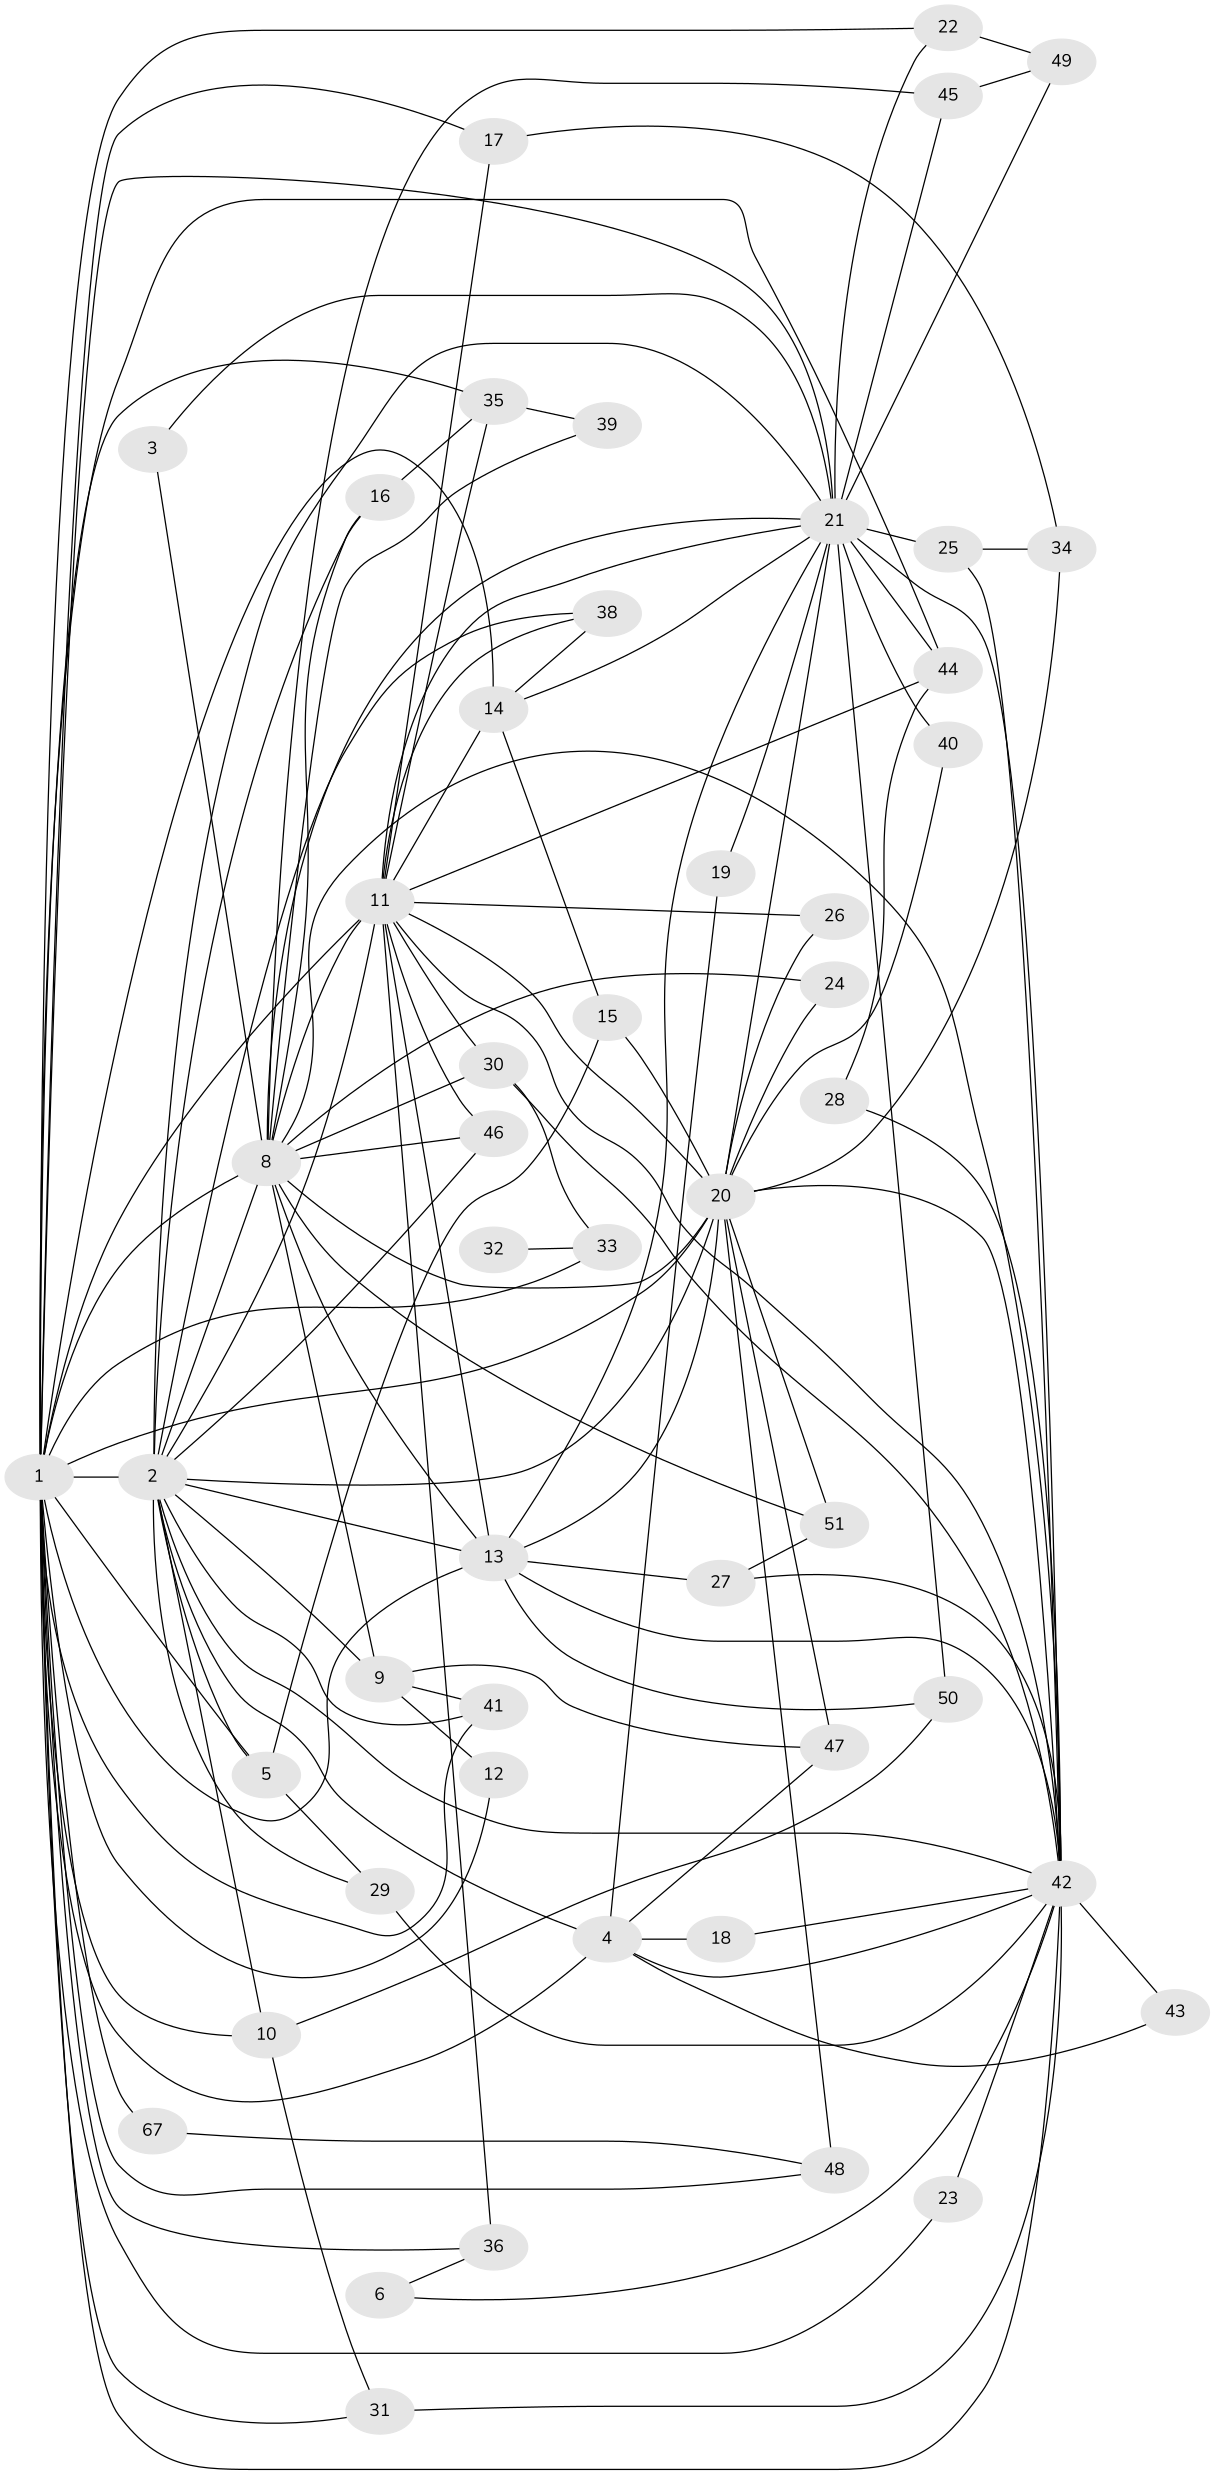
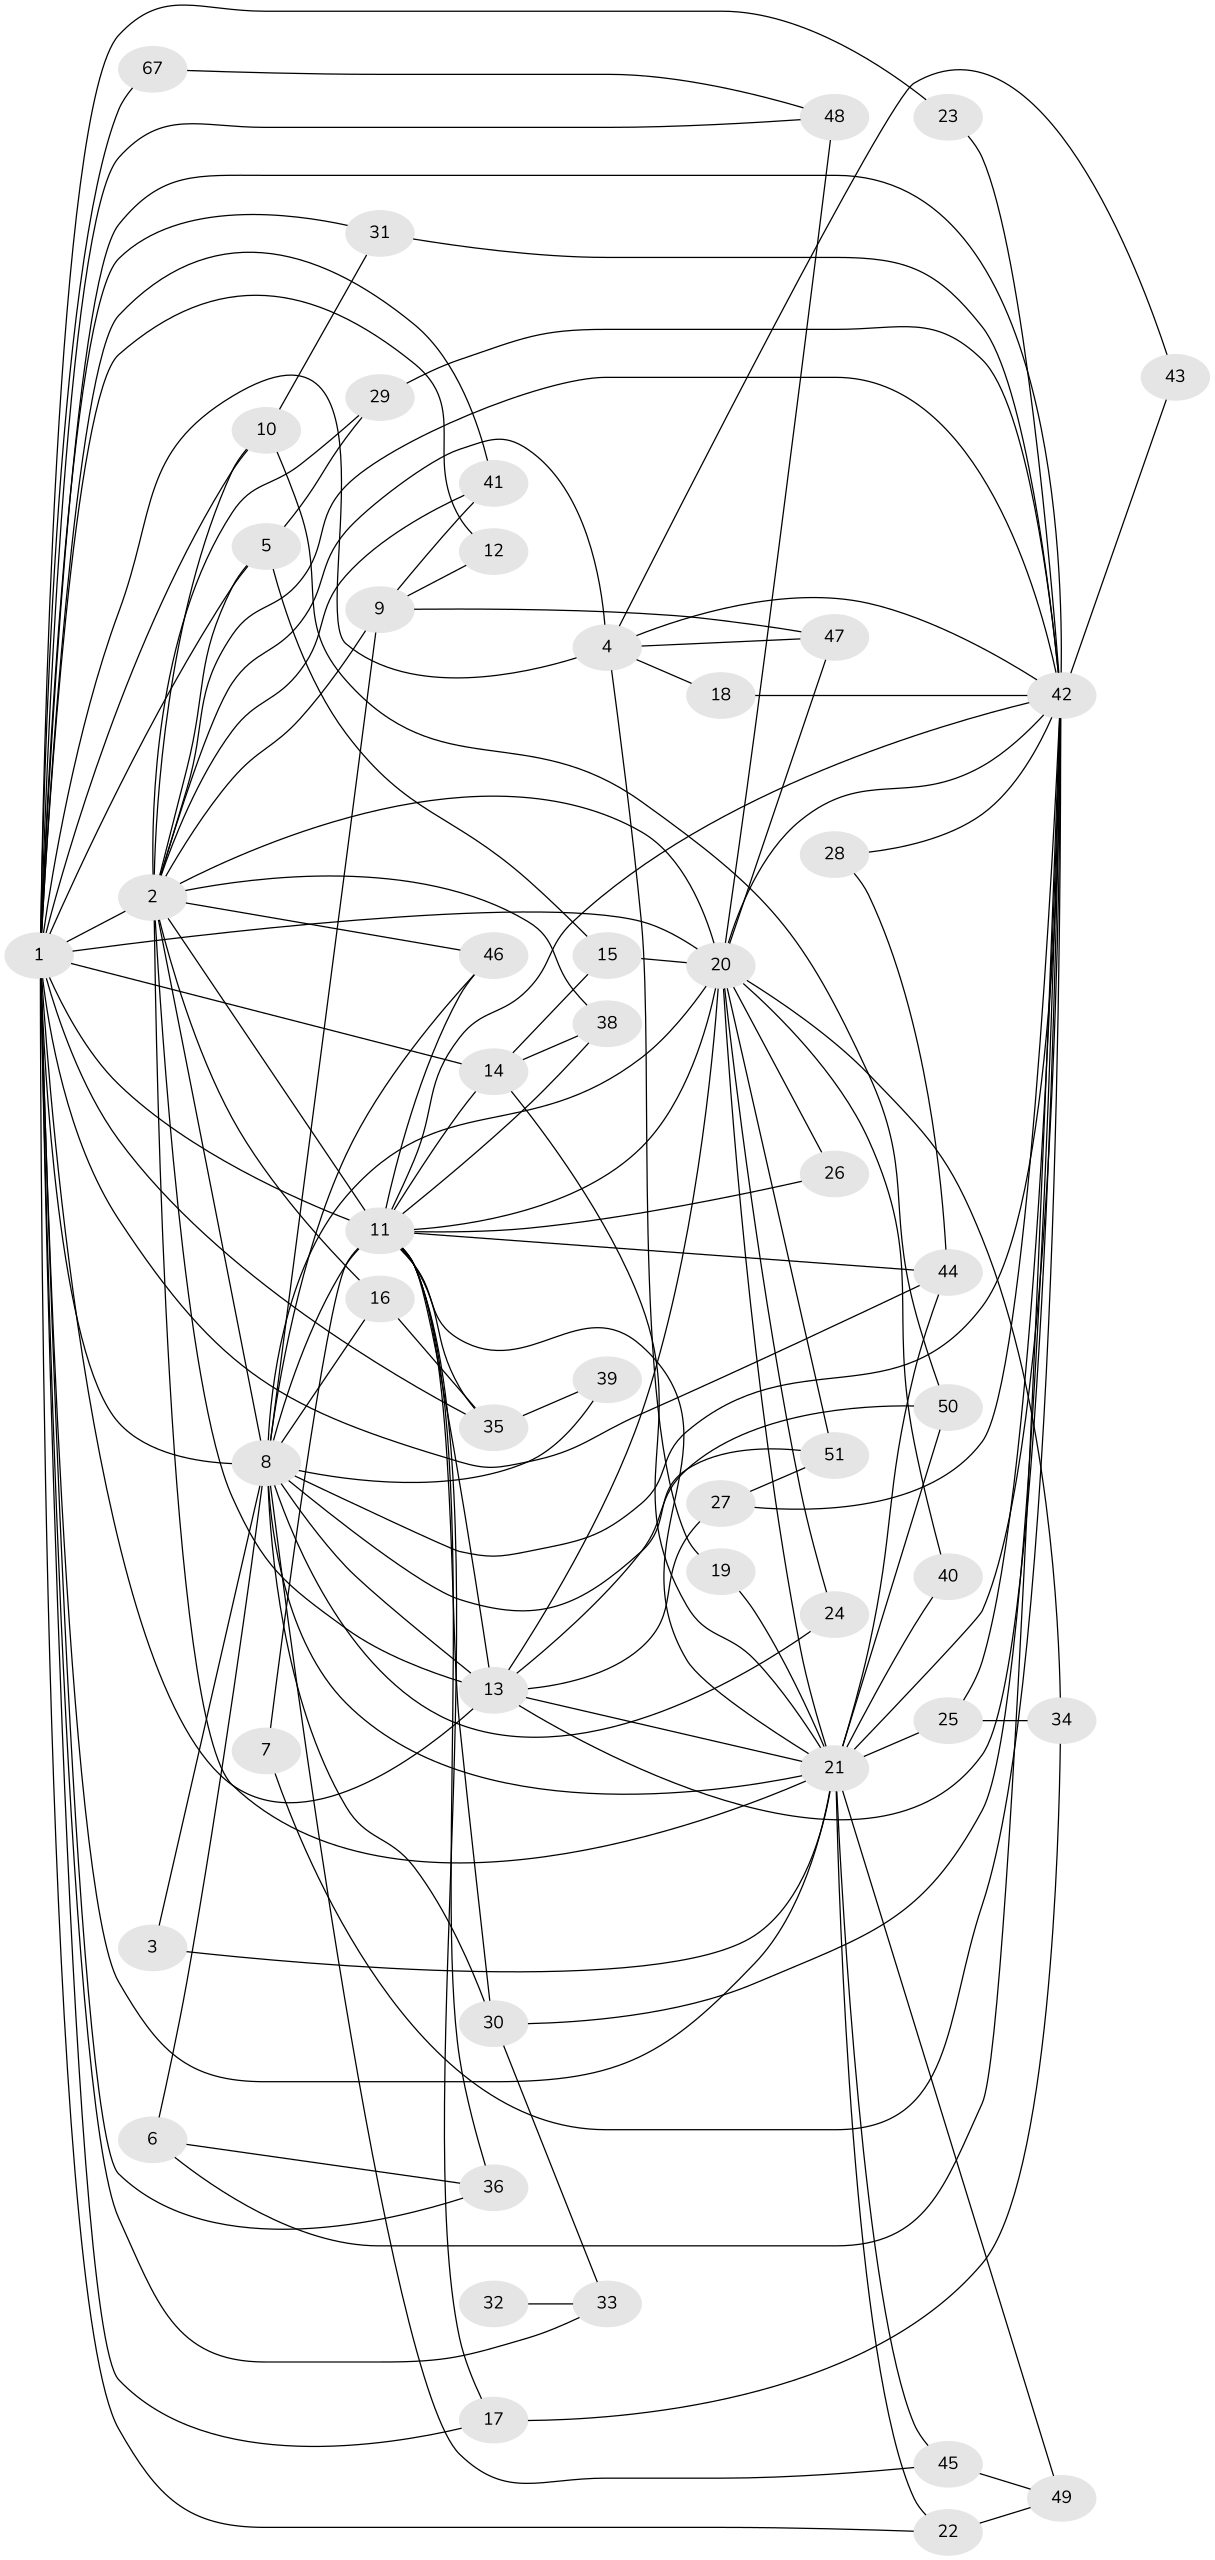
none -> (266, 1751)
none -> (217, 1803)
